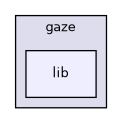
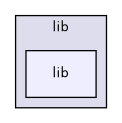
(61, 28) -> (61, 28)
